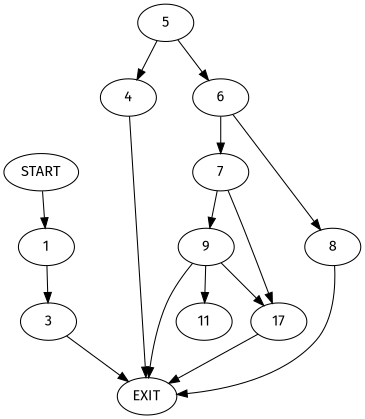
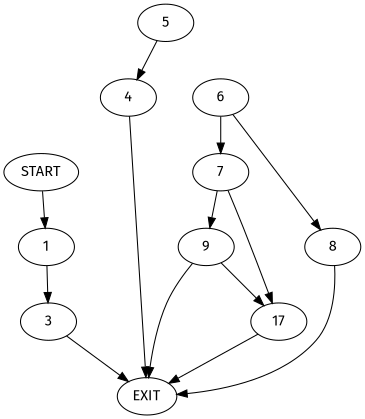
(190, 56) -> none
(204, 322) -> none
